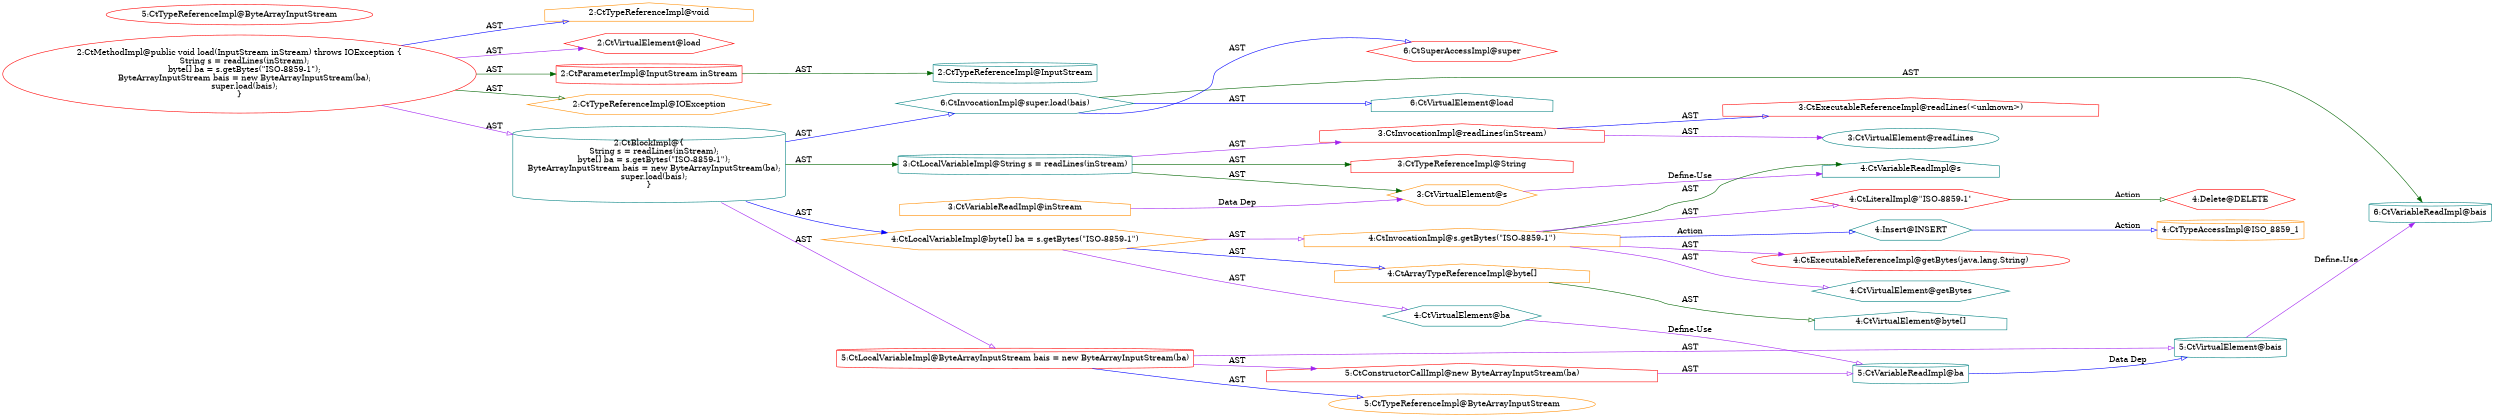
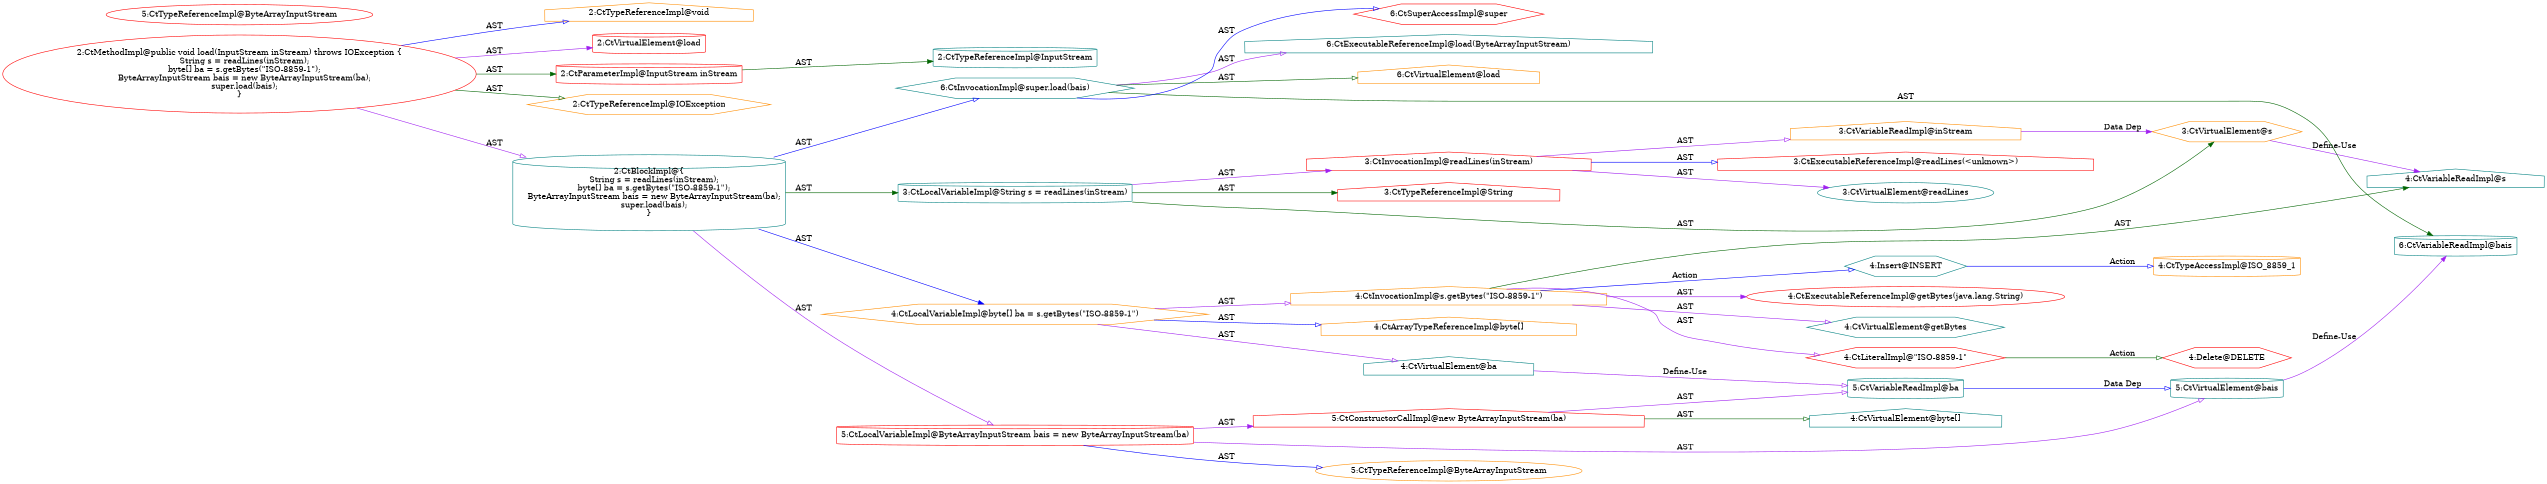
(649, 44) -> (649, 44)
none -> (1449, 45)
(1250, 103) -> (1234, 82)
(1462, 103) -> (1449, 75)
none -> (1661, 148)
(1678, 306) -> (1724, 419)
(1462, 316) -> (1449, 367)
